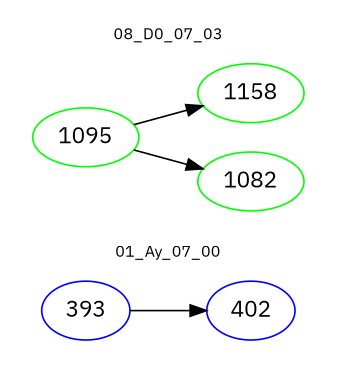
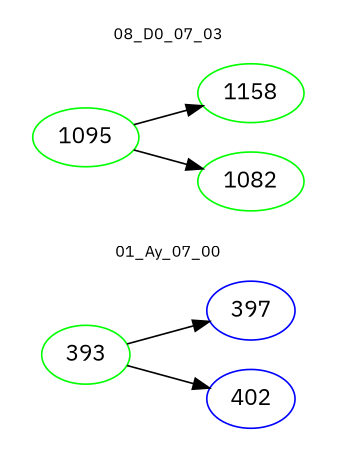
(86, 311) -> (86, 355)
none -> (251, 311)
